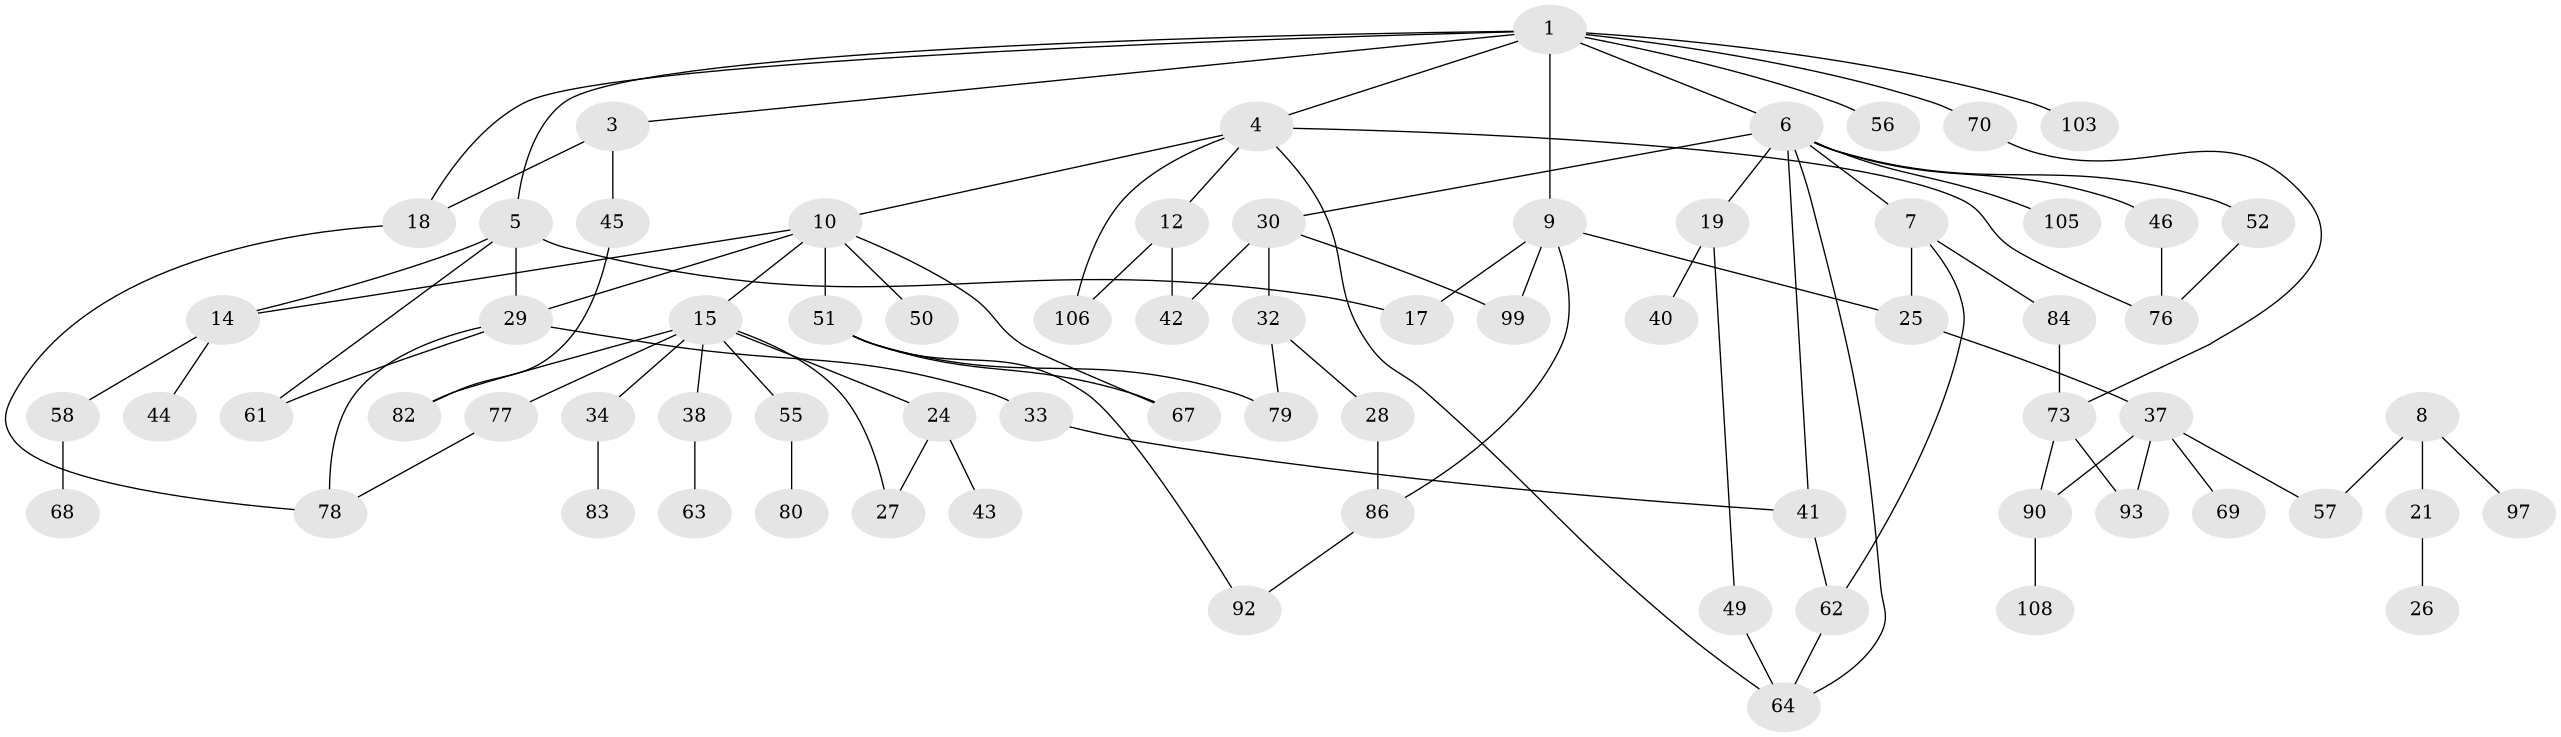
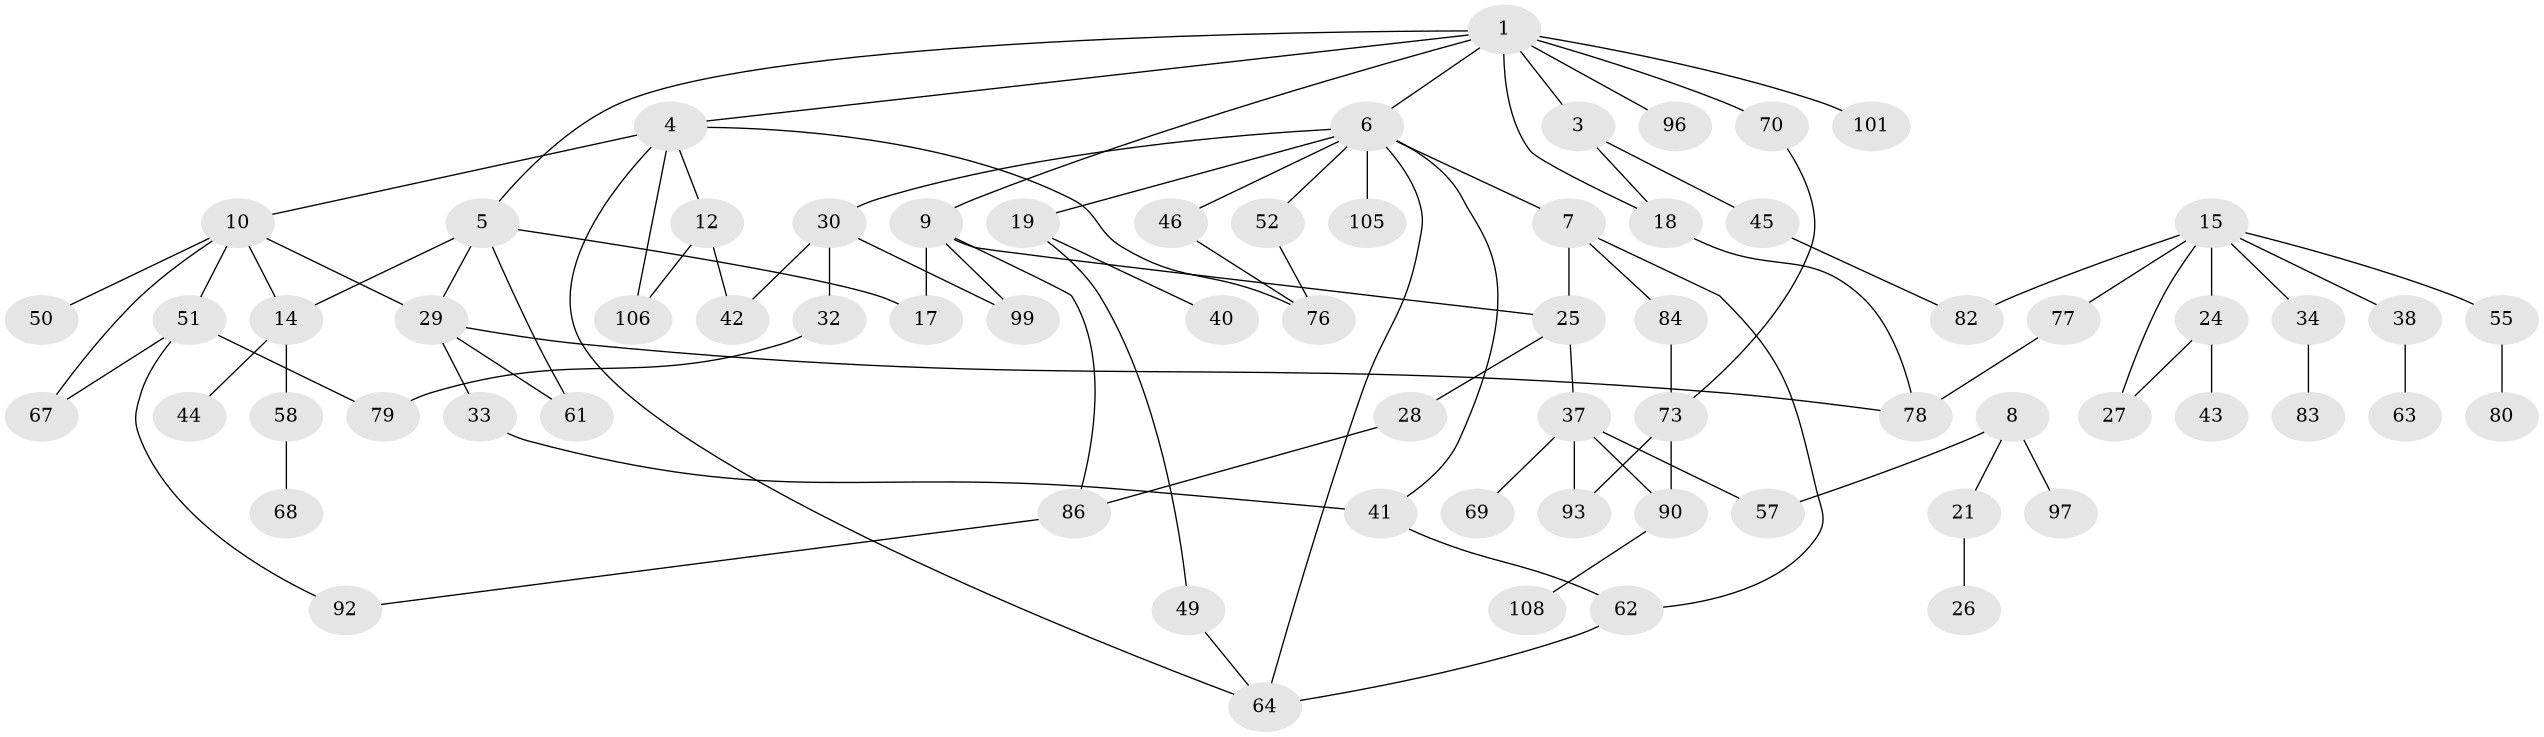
(1883, 126) -> (1675, 126)
(2080, 126) -> (1871, 126)
(766, 271) -> none
(1323, 368) -> (1495, 365)
